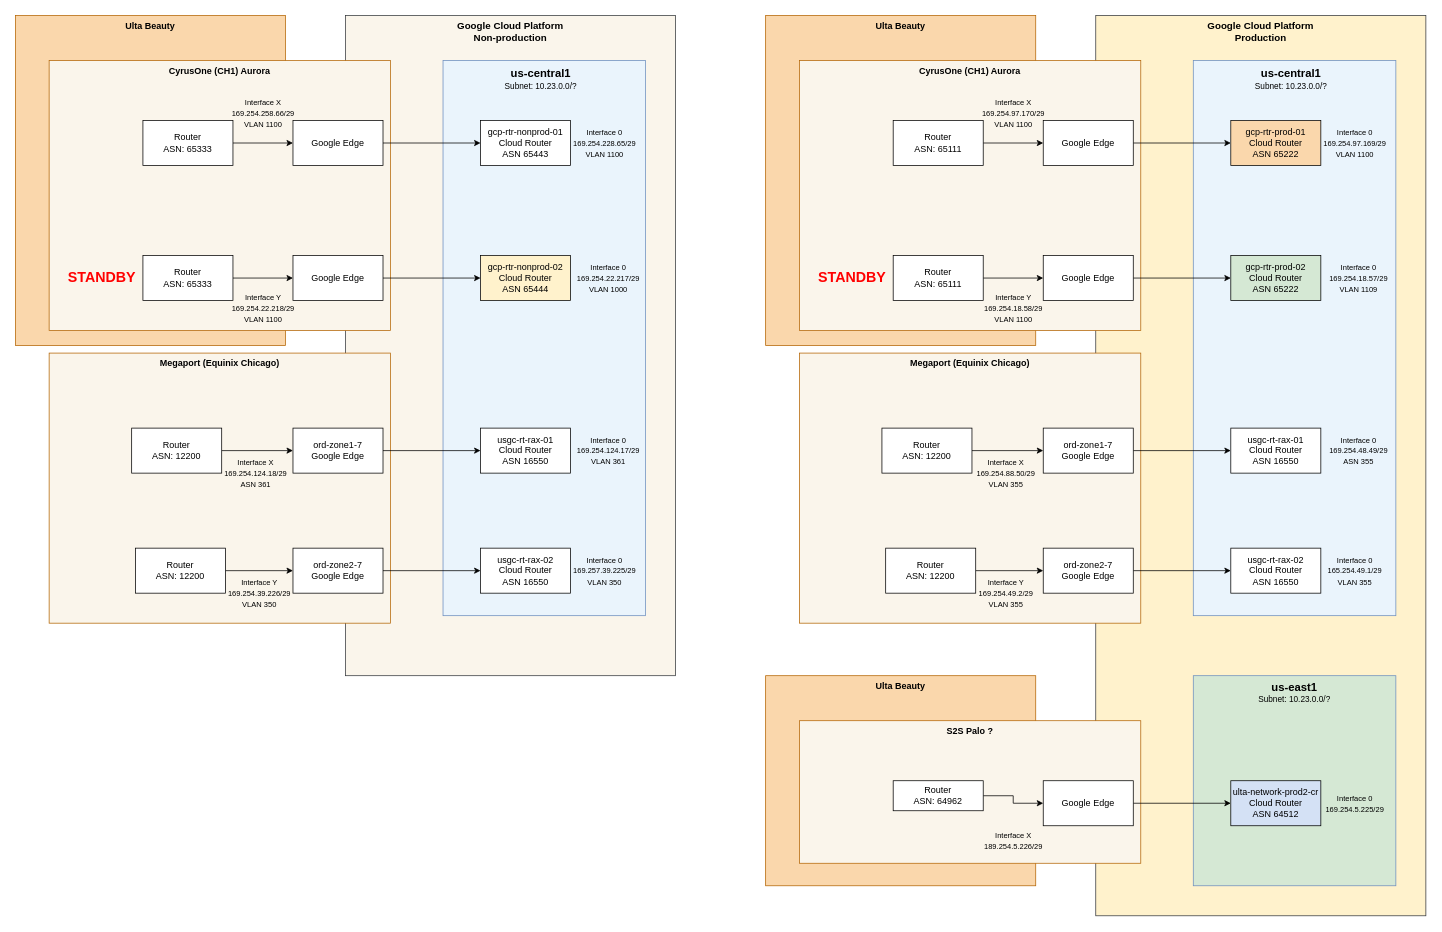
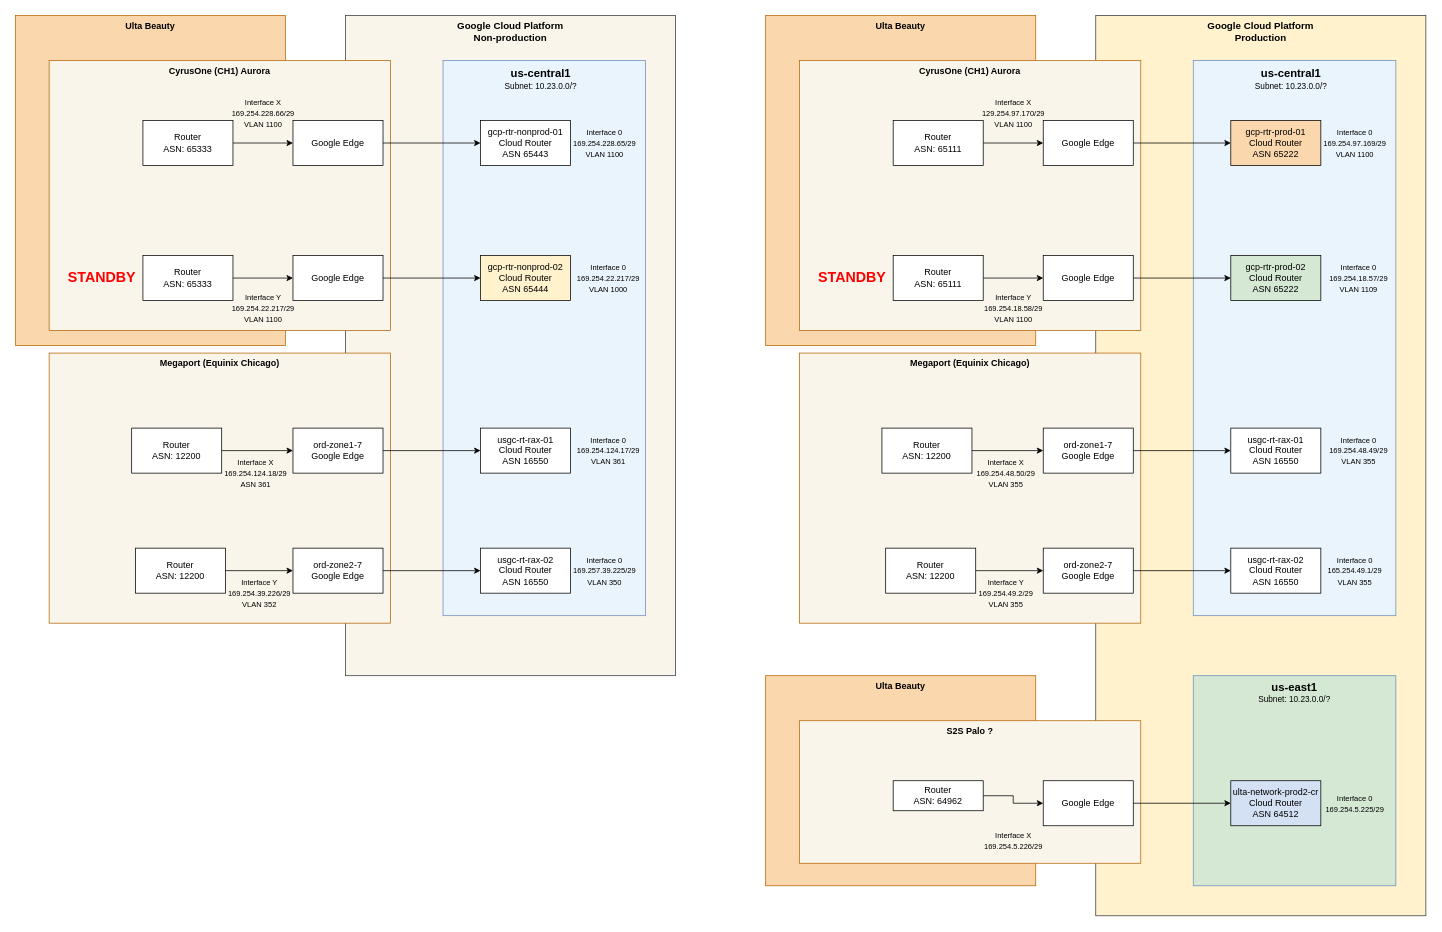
(263, 113) -> (263, 113)
(1013, 113) -> (1013, 113)
(263, 308) -> (263, 308)
(1358, 450) -> (1358, 450)
(1006, 473) -> (1006, 473)
(260, 593) -> (260, 593)
(1013, 840) -> (1013, 840)
